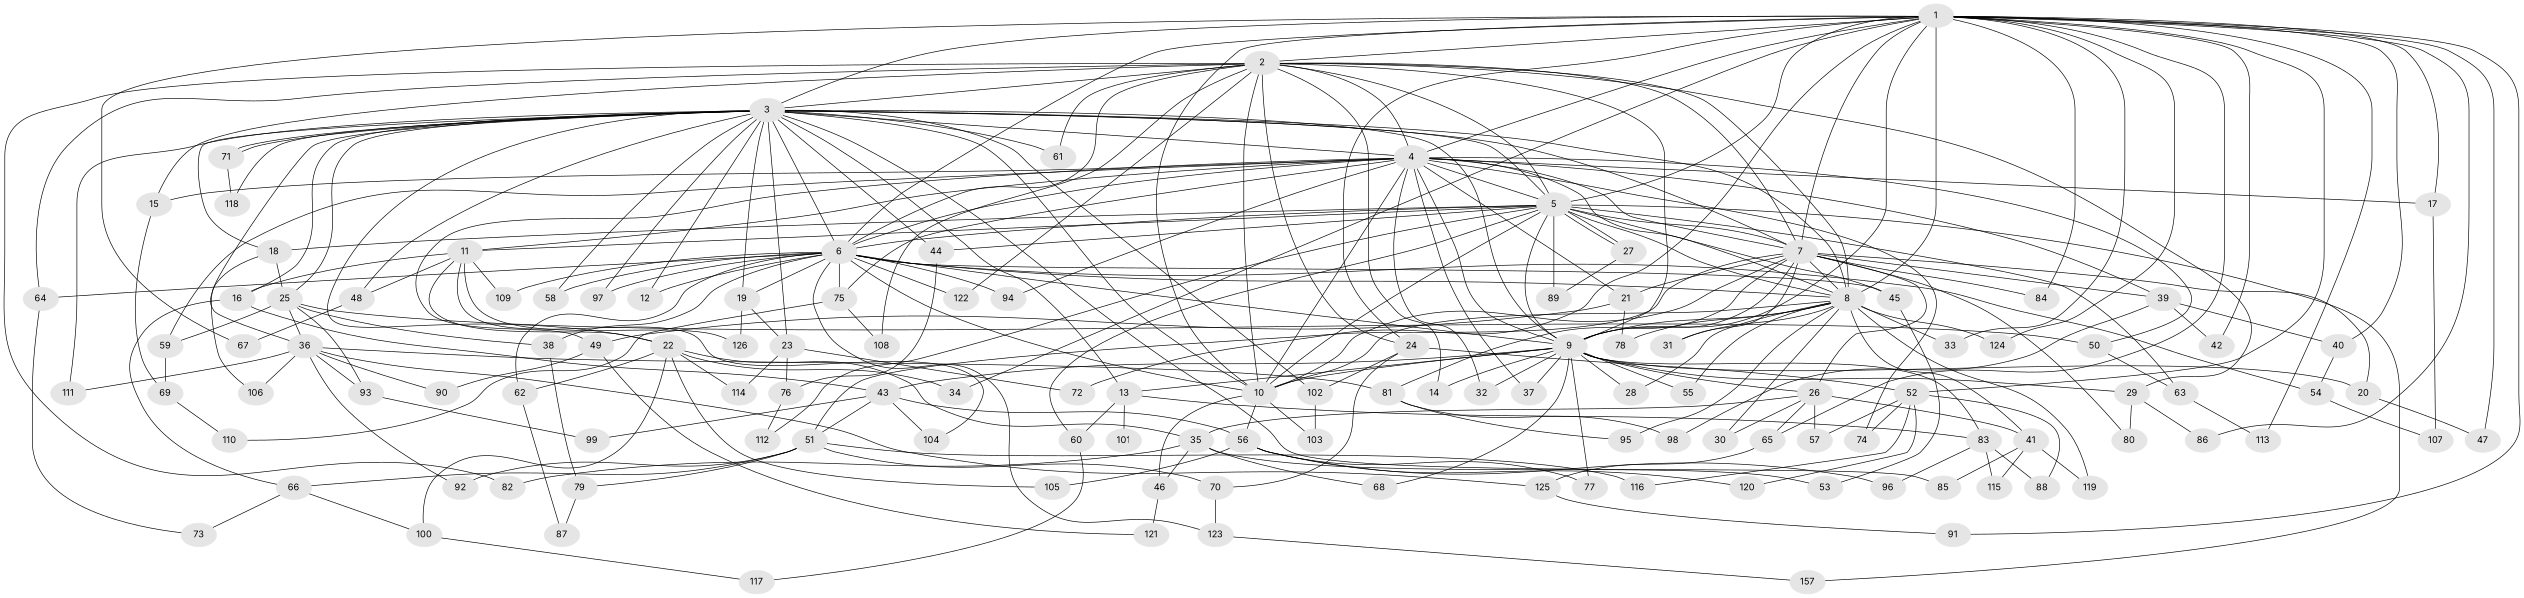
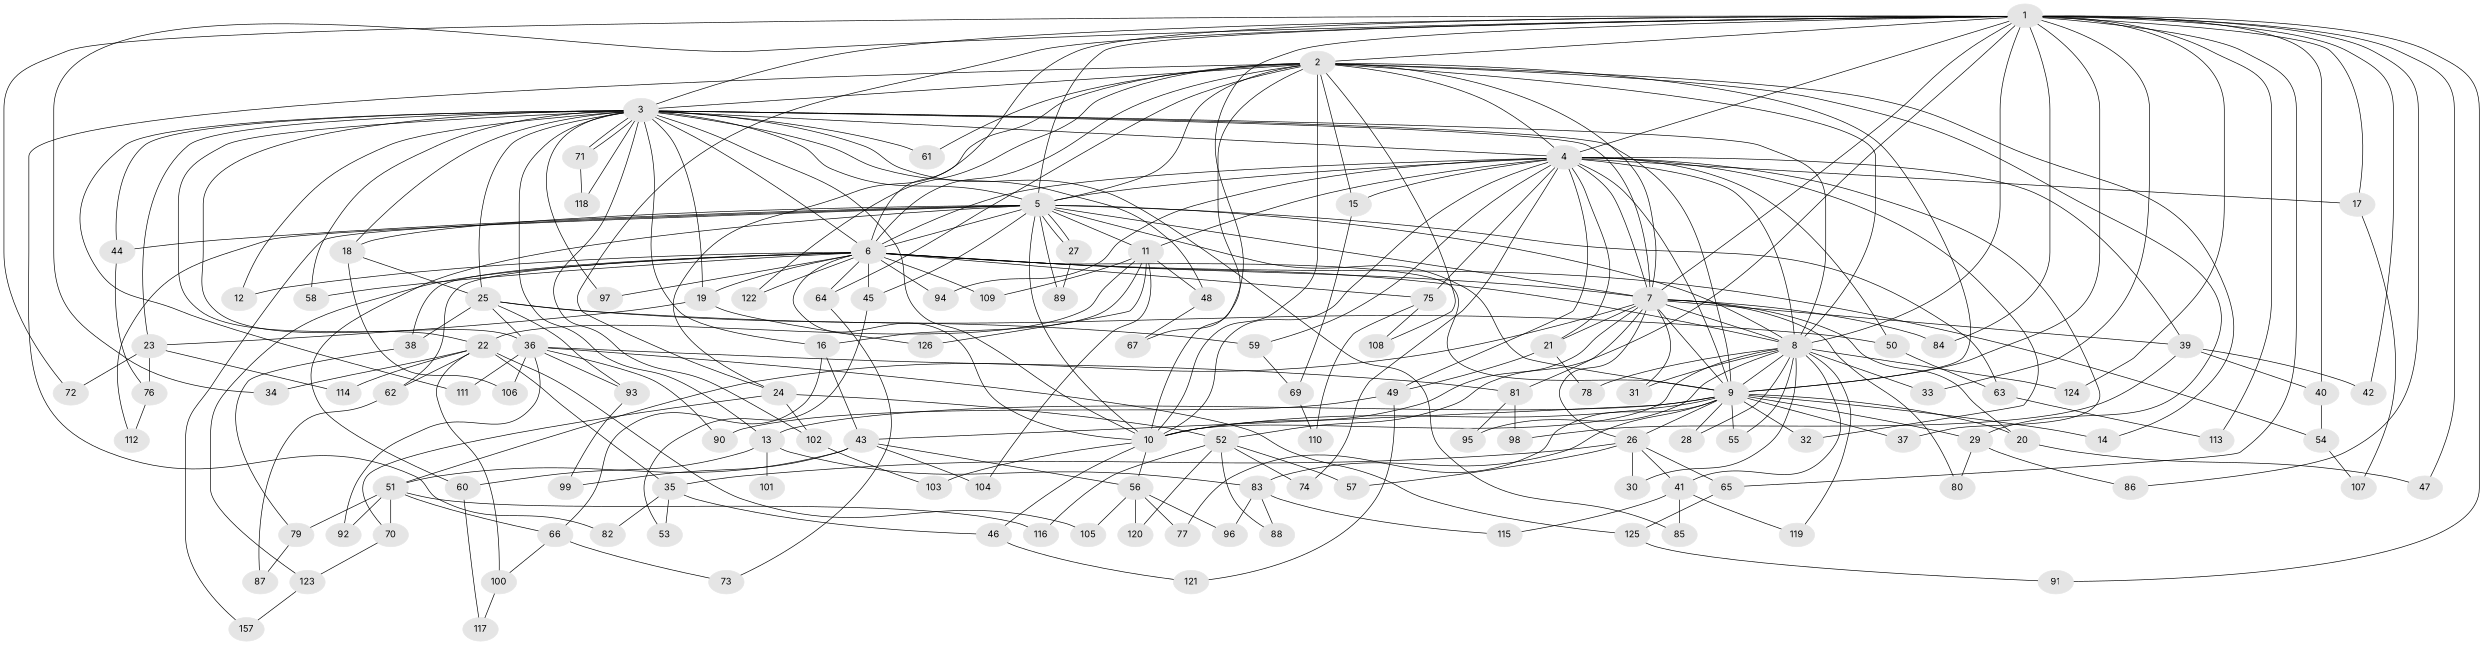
(861, 29) -> (1219, 218)
none -> (1260, 272)
(1379, 488) -> none
